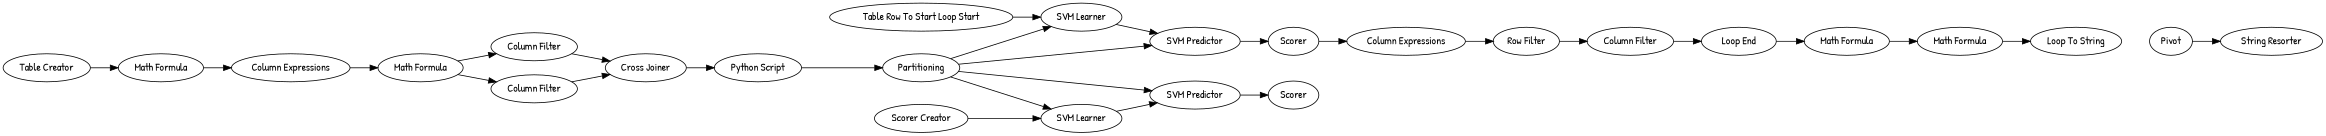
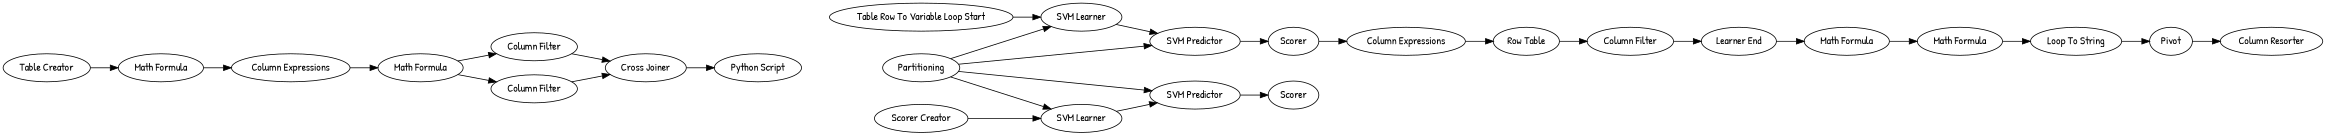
(921, 17) -> (921, 17)
(1526, 41) -> (1526, 41)
(1739, 41) -> (1739, 41)
none -> (2132, 41)
(2272, 41) -> (2272, 41)
(838, 68) -> none
